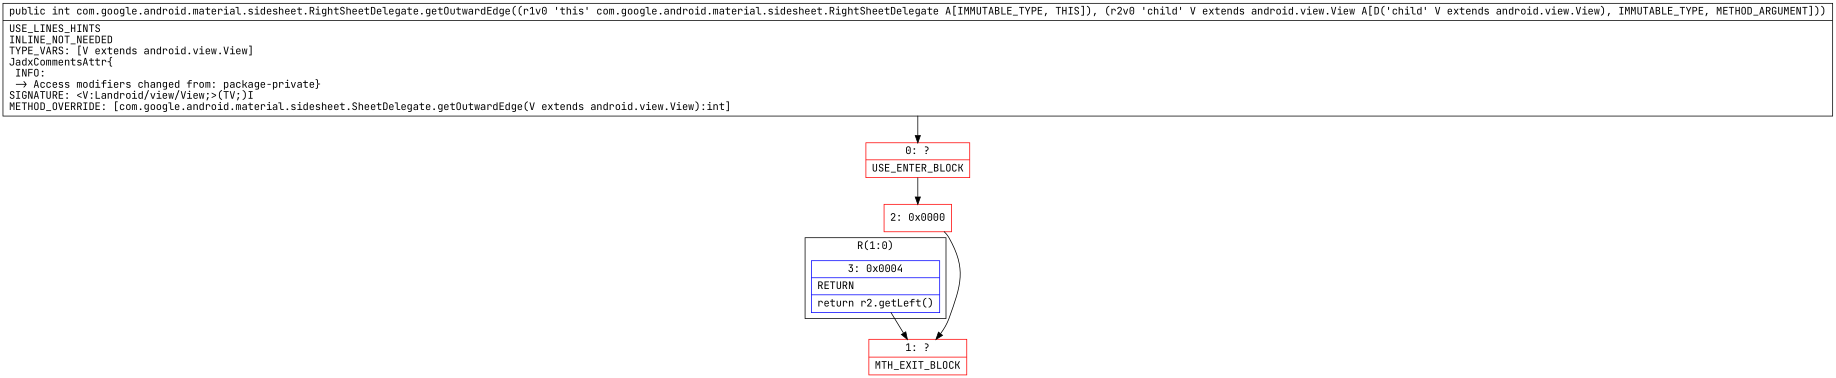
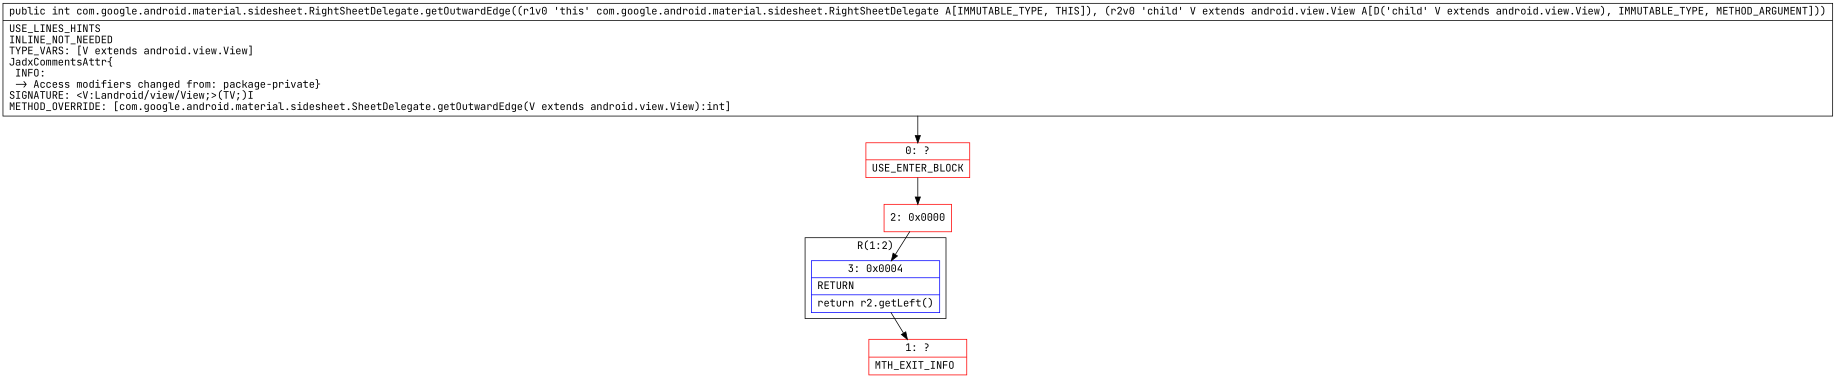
(876, 246) -> (876, 246)
(959, 282) -> (903, 243)
(918, 366) -> (915, 366)
